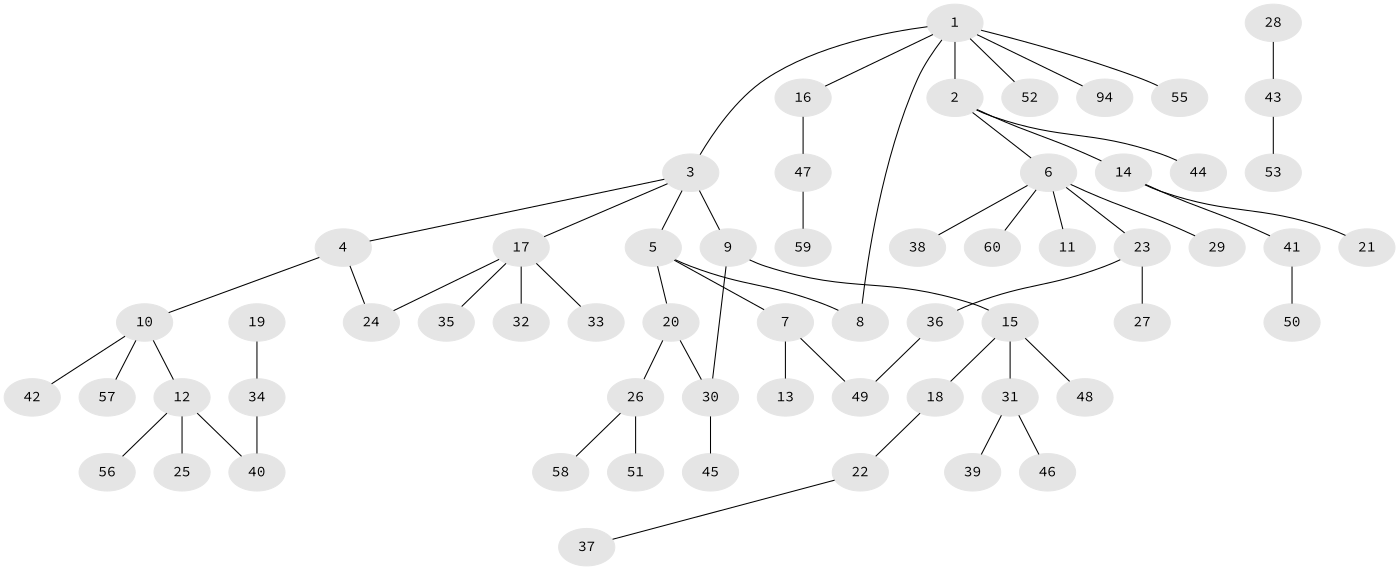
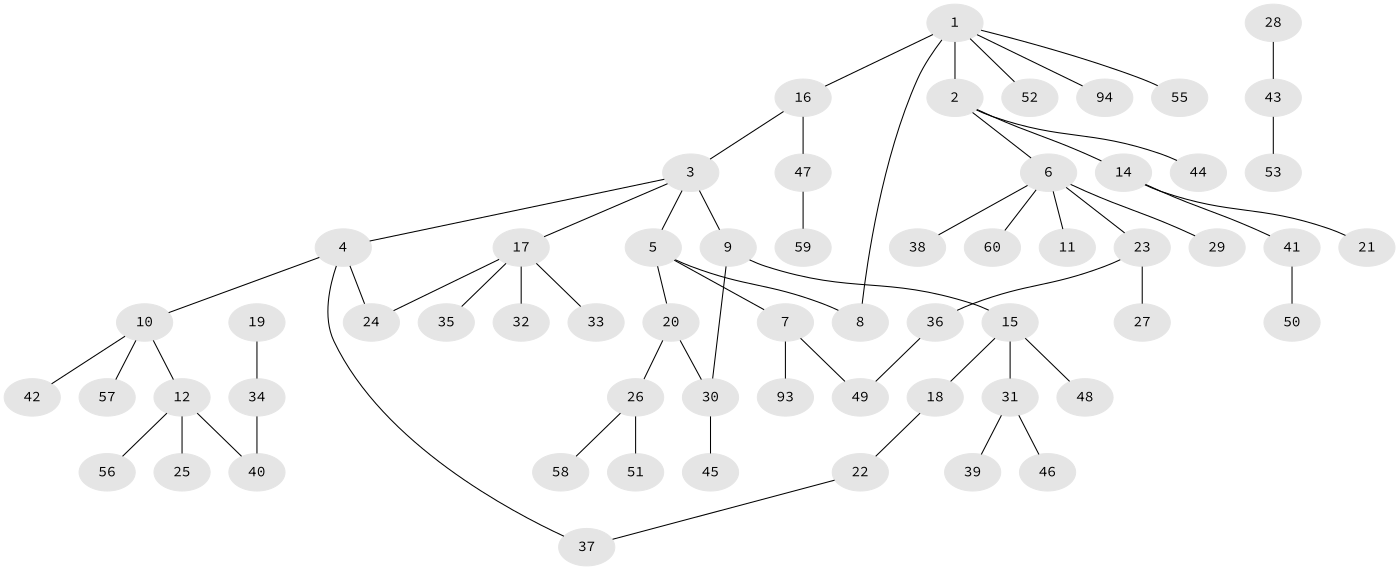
(797, 62) -> (747, 135)
(785, 397) -> (785, 397)
none -> (404, 432)
